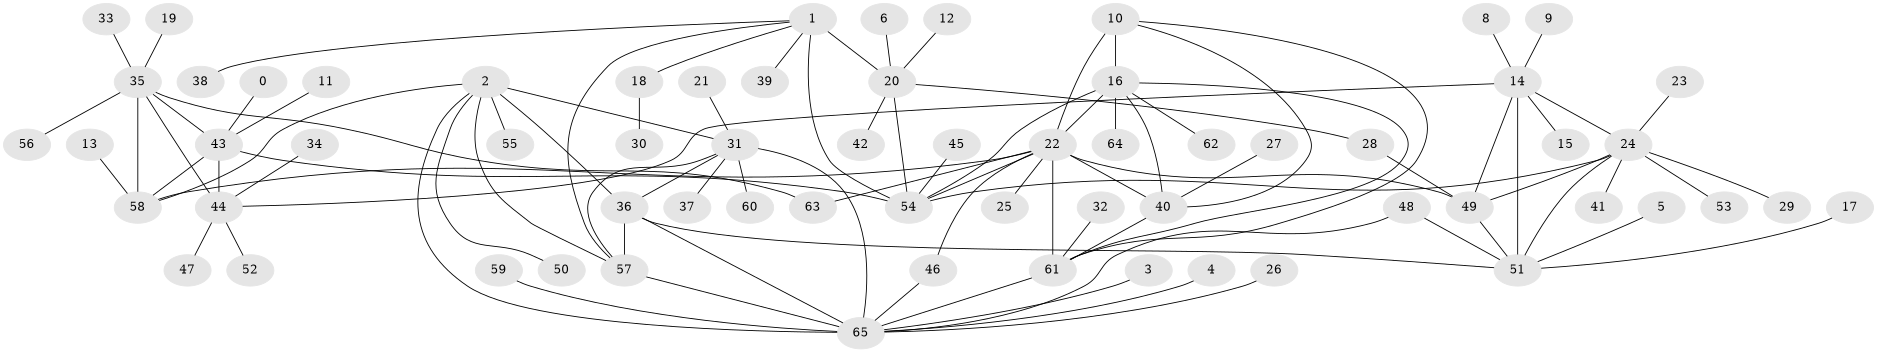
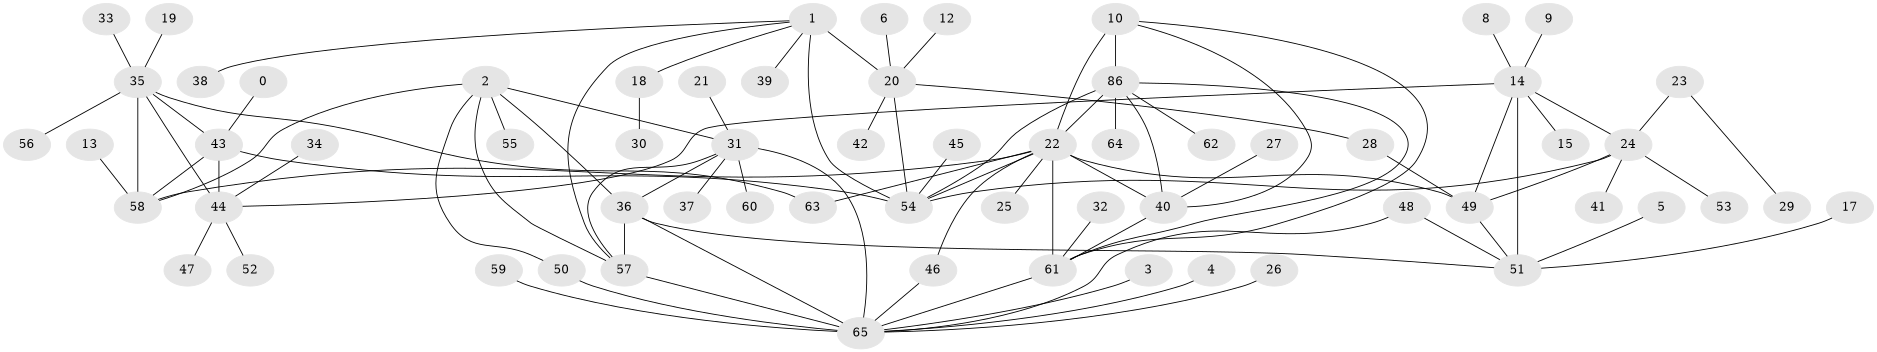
(326, 82) -> none
(1116, 82) -> (1116, 82)
(1709, 174) -> (1733, 145)
(1561, 199) -> none
(538, 310) -> (707, 313)
